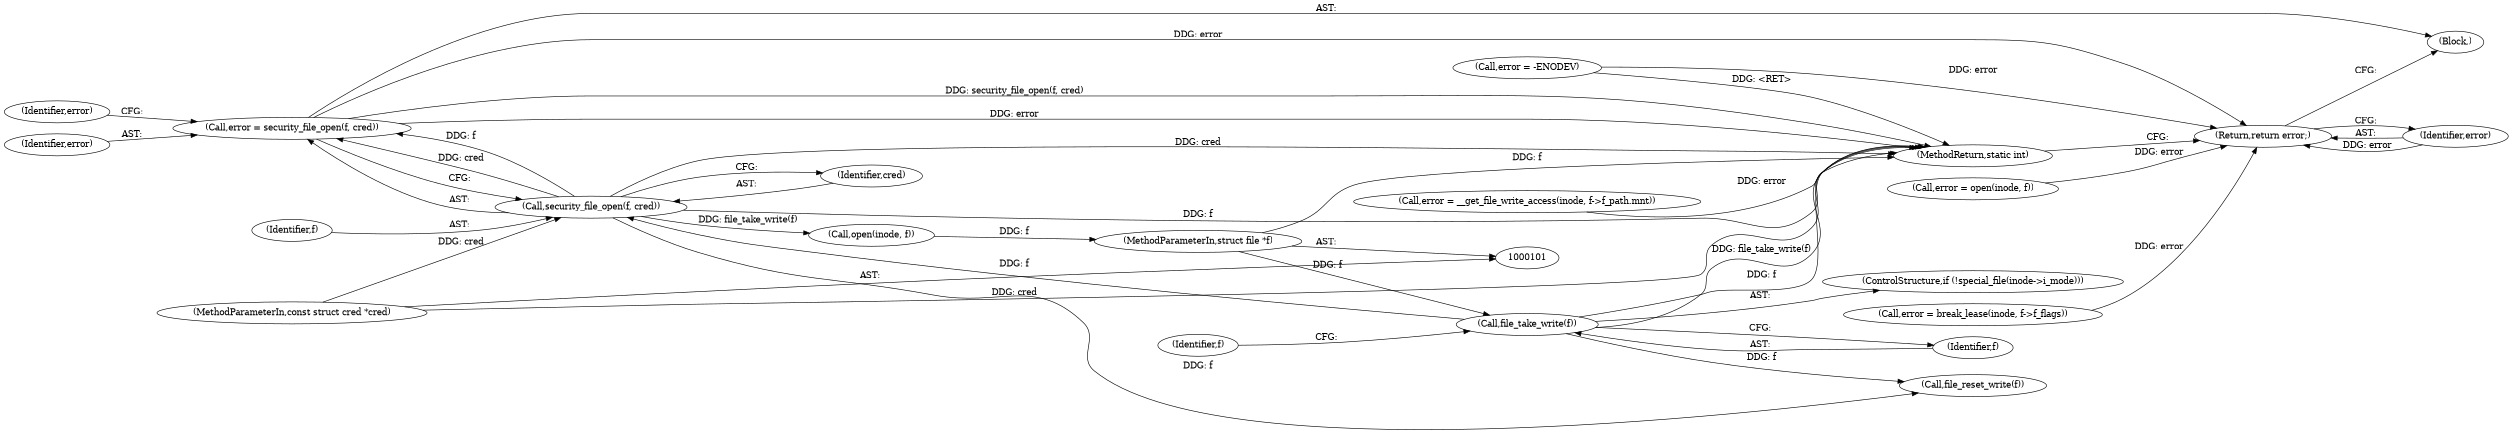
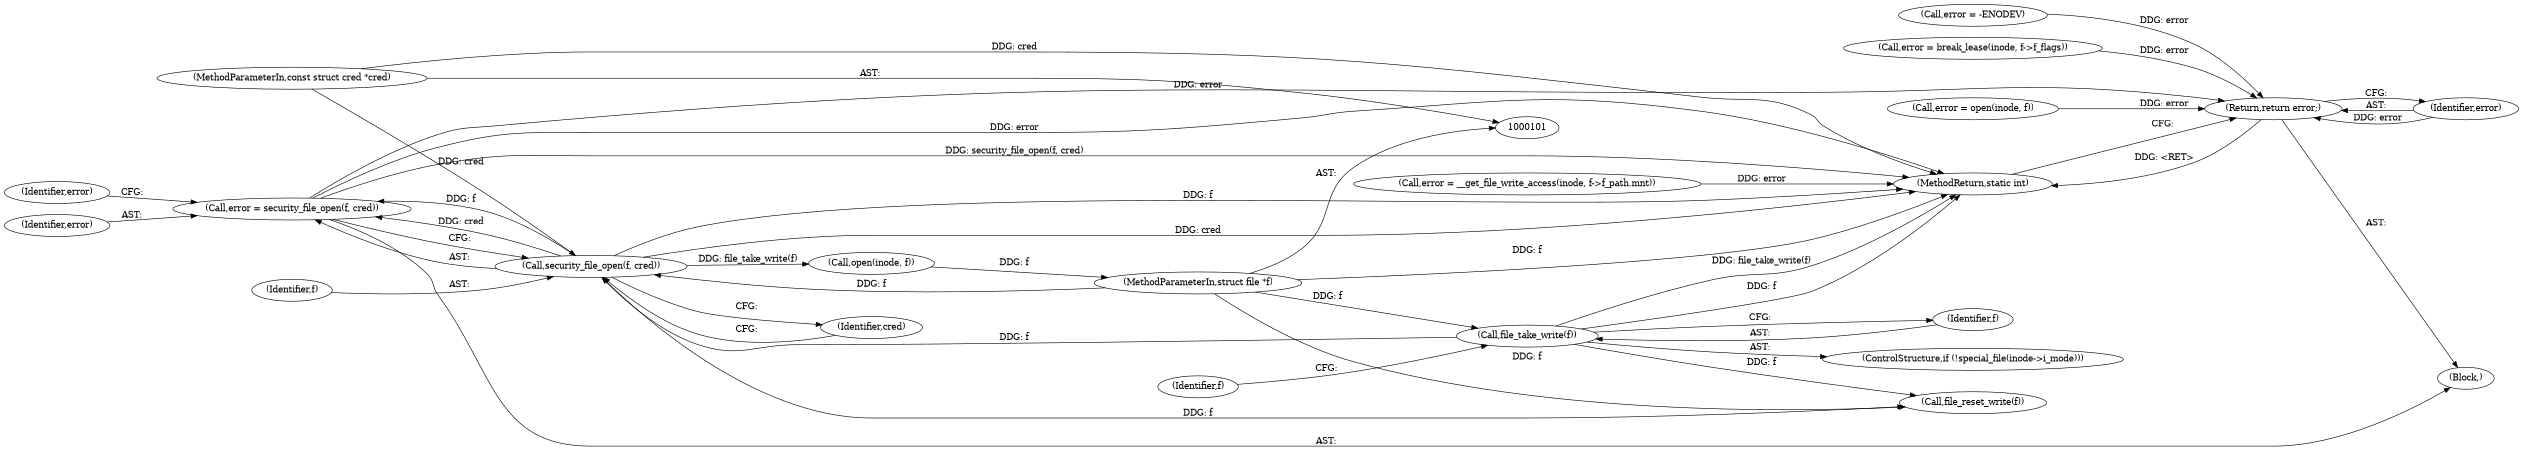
(2367, 71) -> (2378, 223)
(1772, 91) -> (2166, 171)
(748, 184) -> (748, 330)
none -> (883, 291)
none -> (1547, 397)
